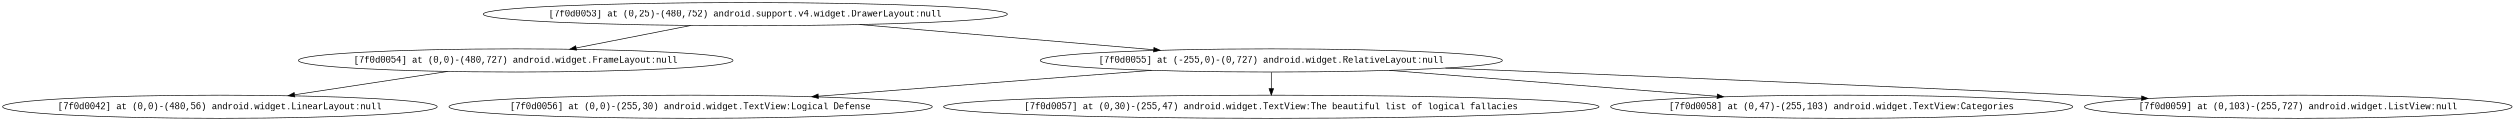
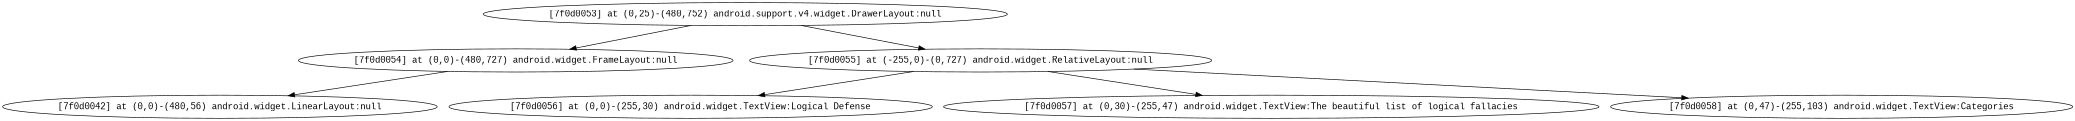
(2298, 107) -> none
